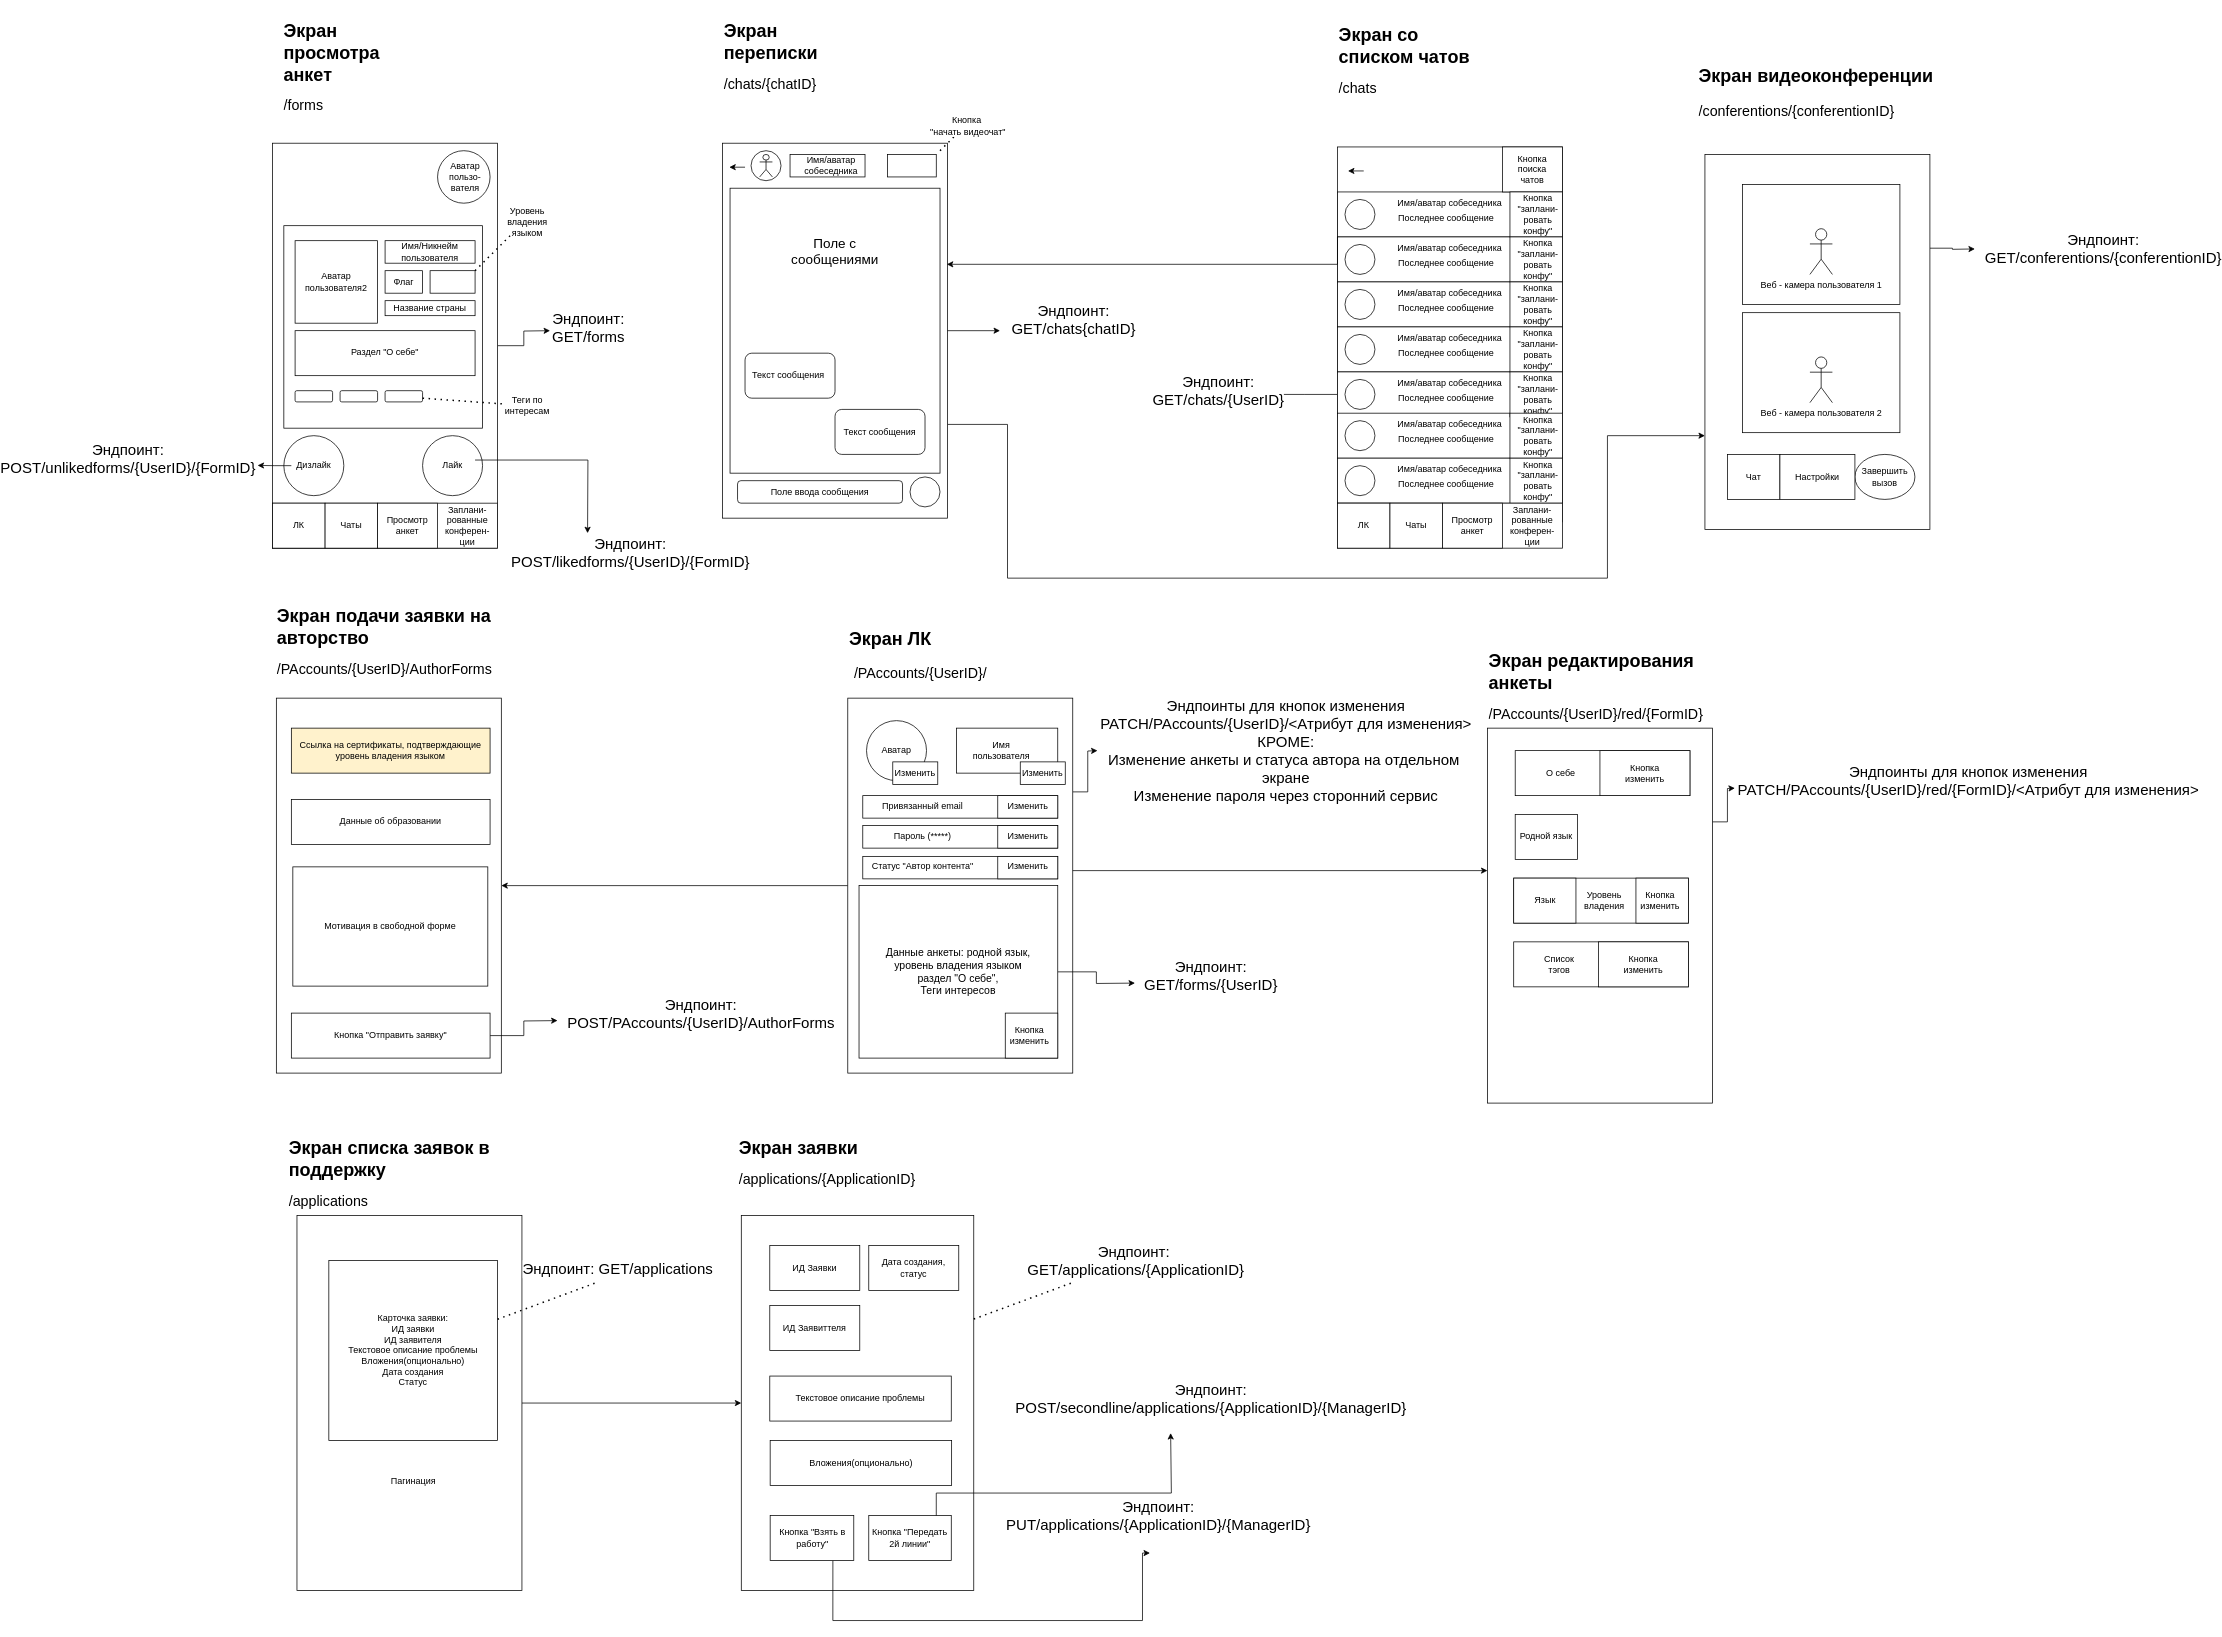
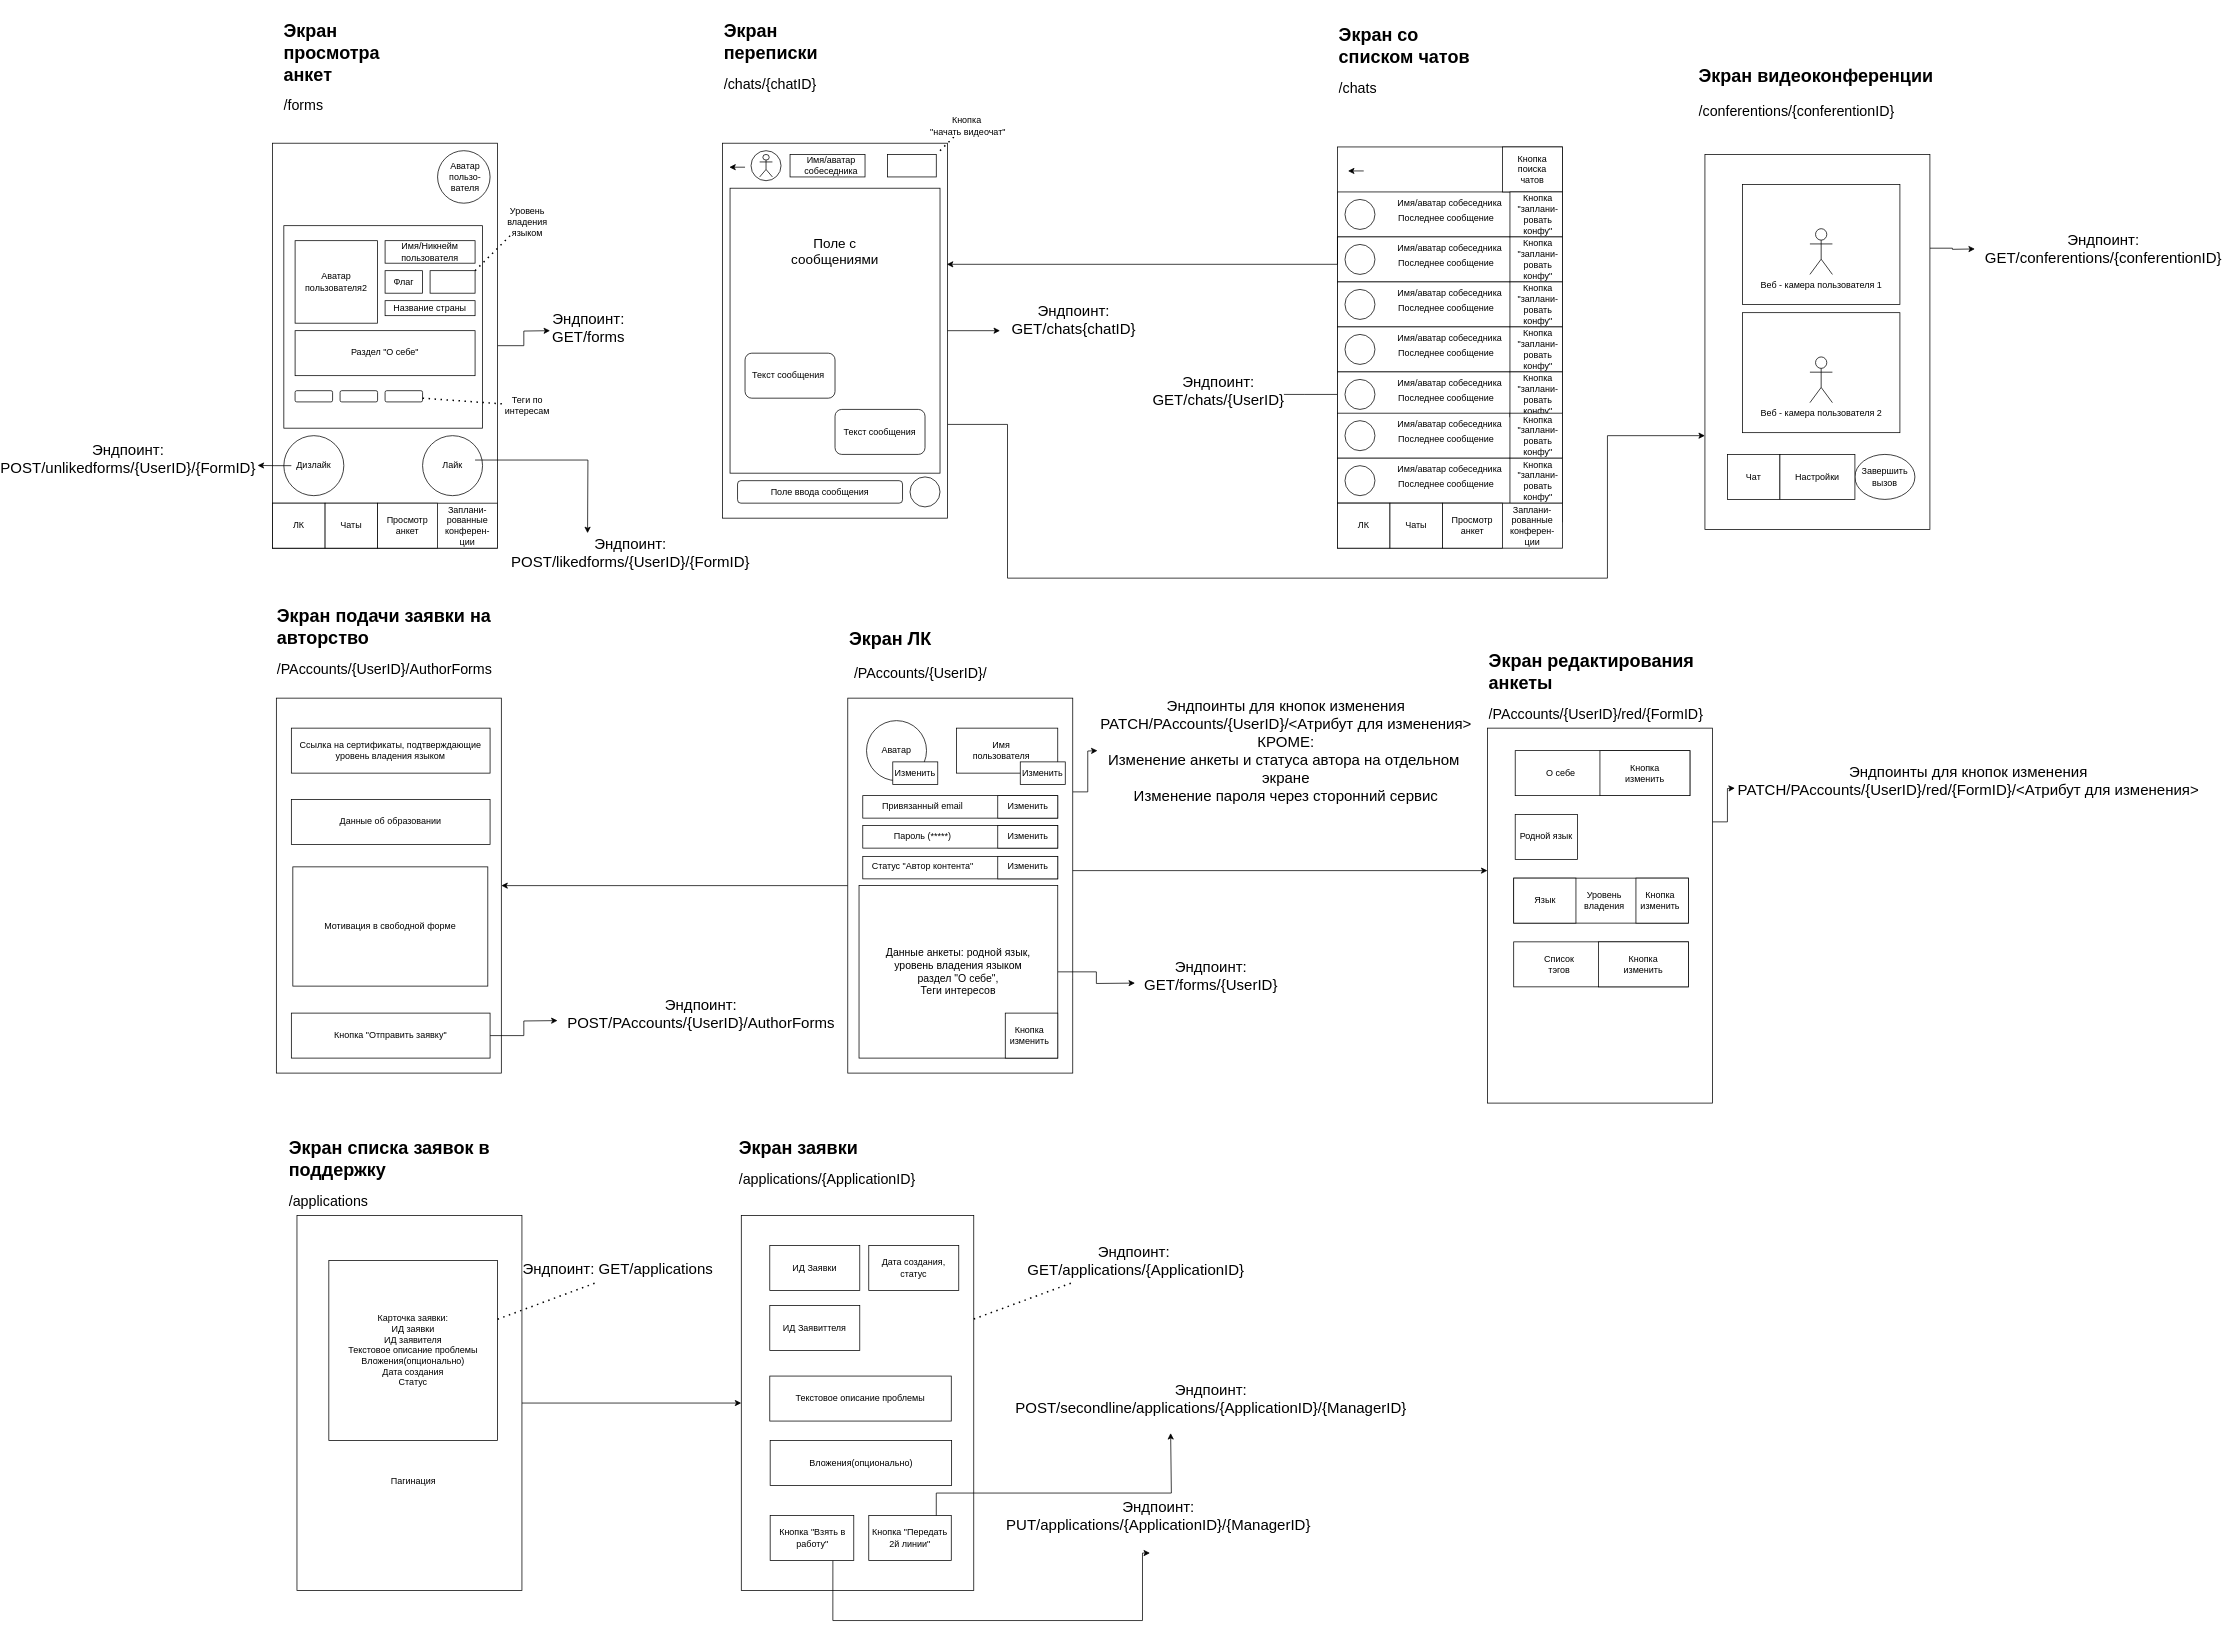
(391, 750) -> (391, 750)
